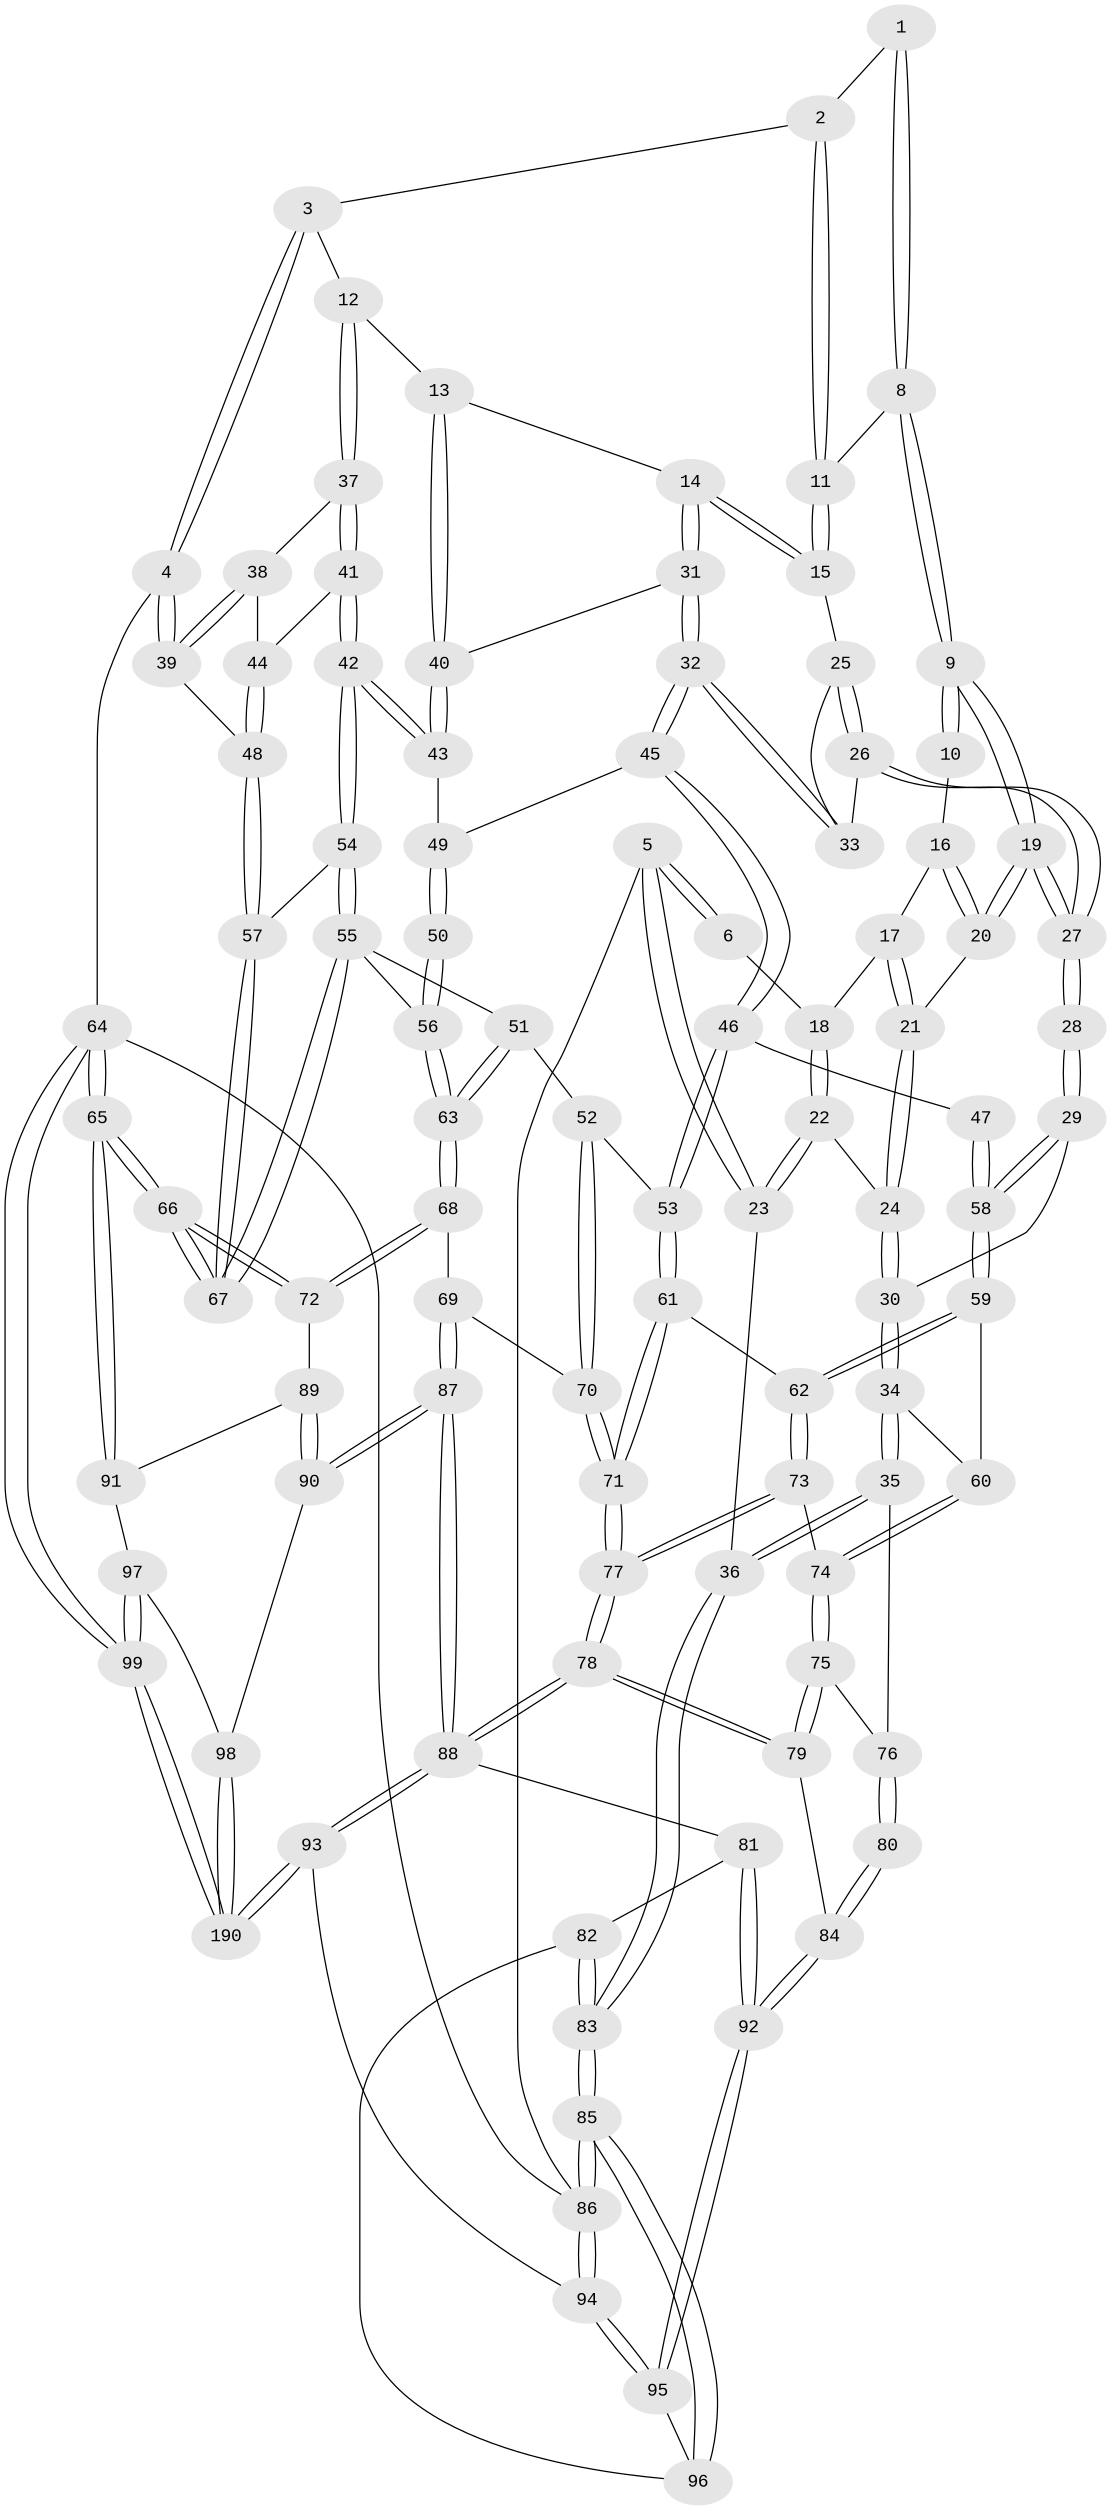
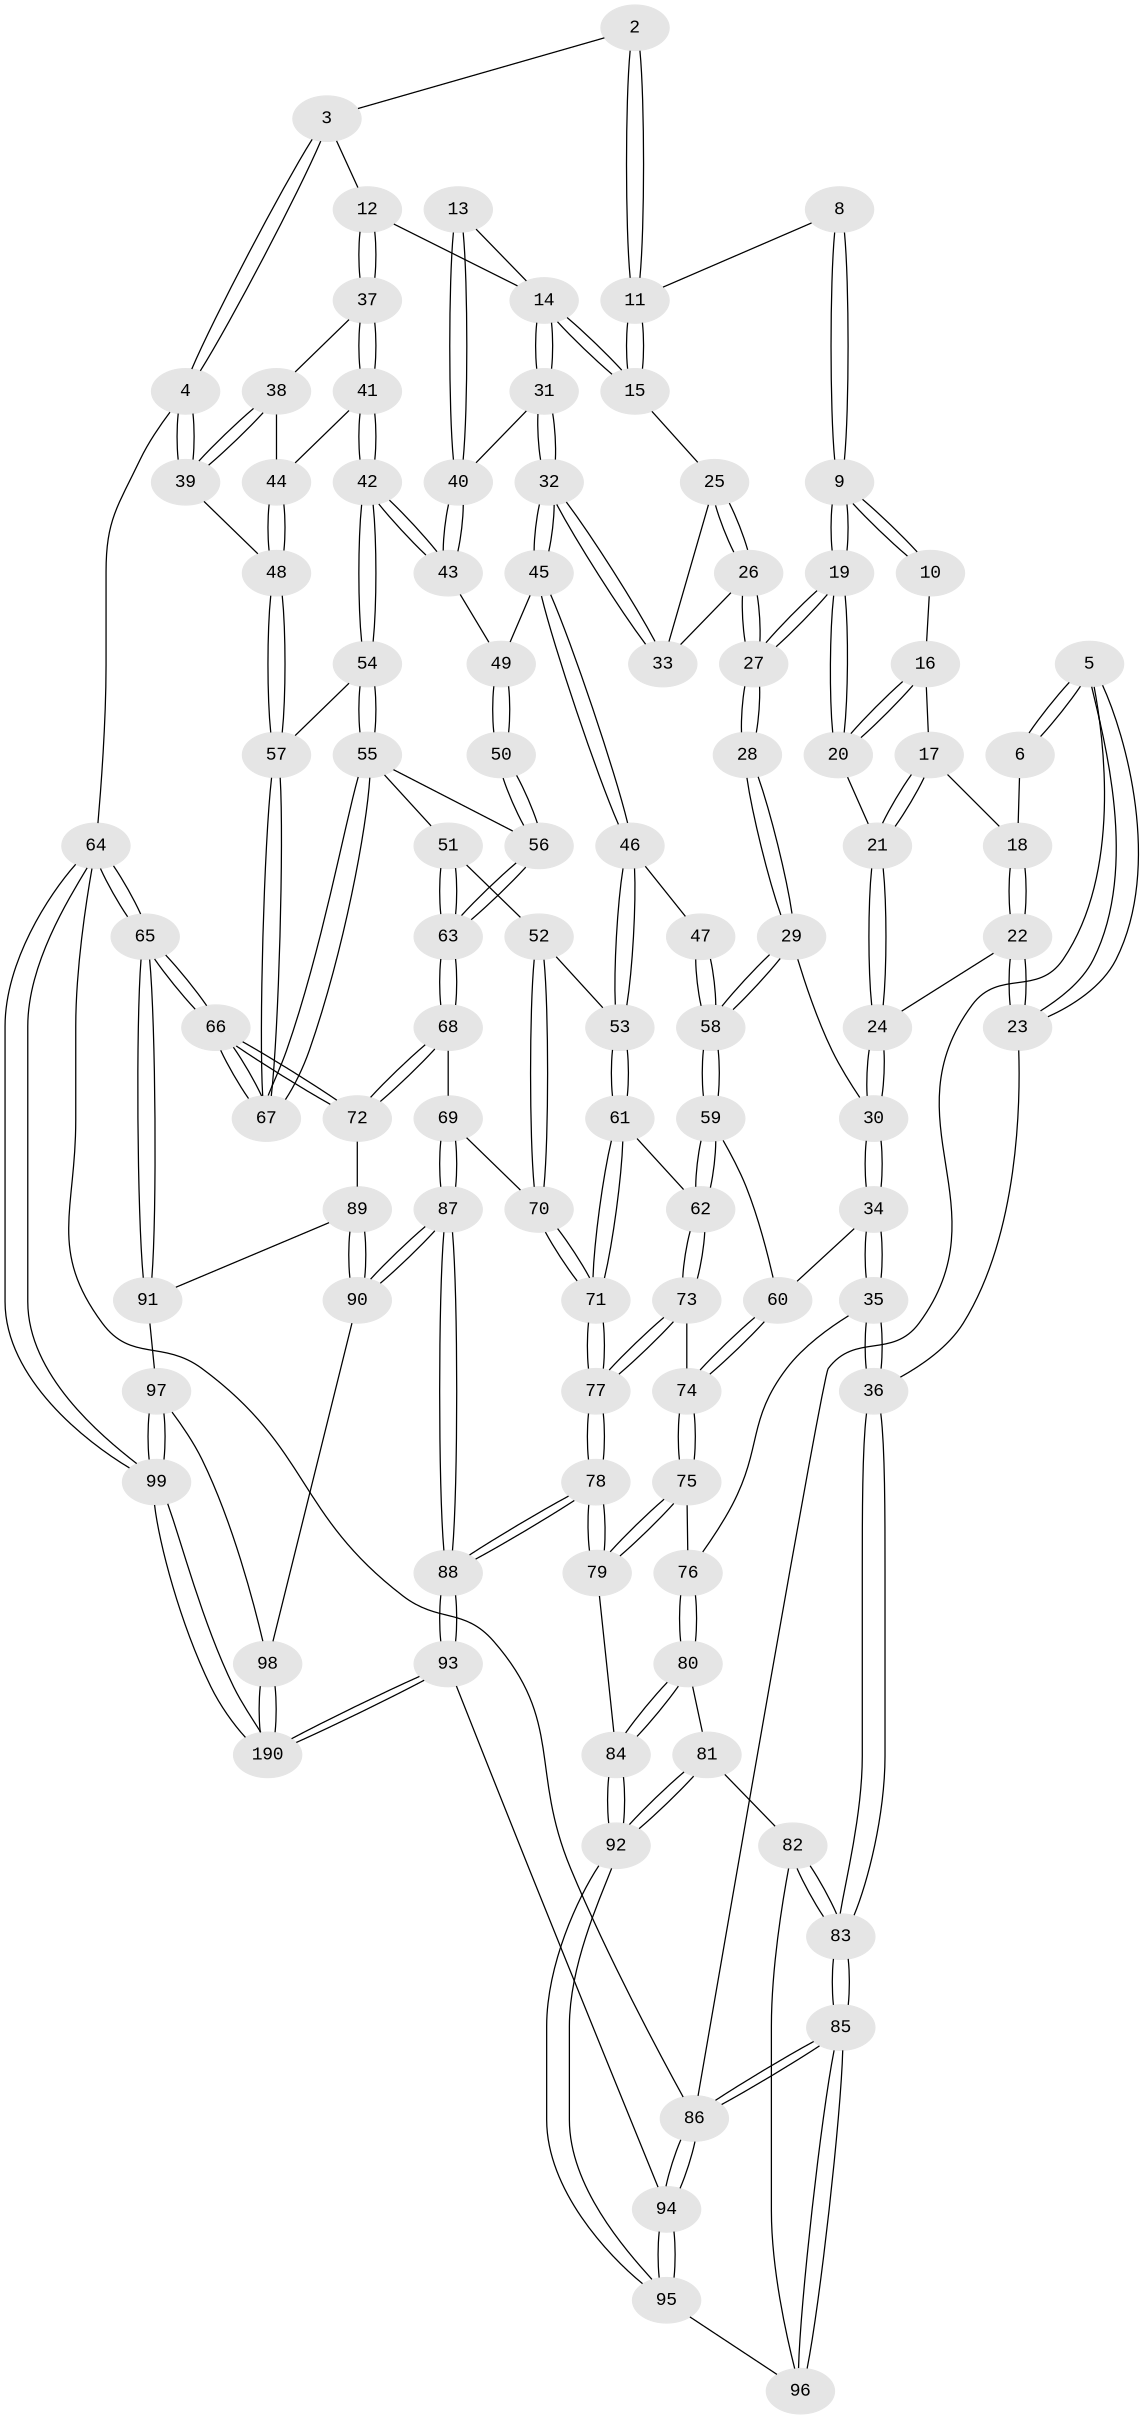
(901, 28) -> none
(394, 346) -> (443, 249)
(598, 1800) -> (697, 1709)
